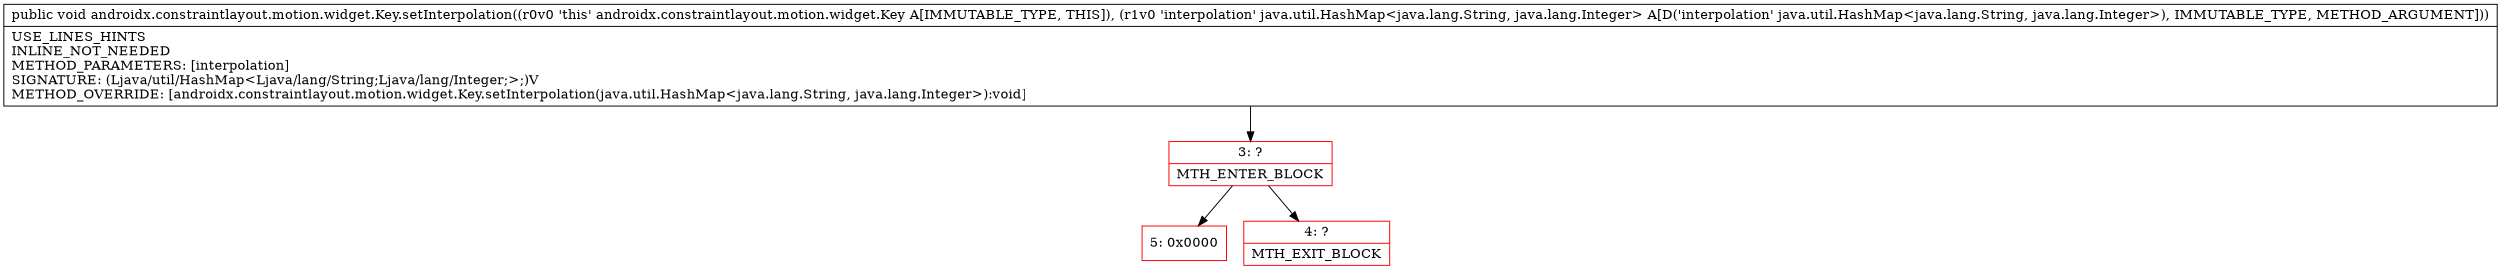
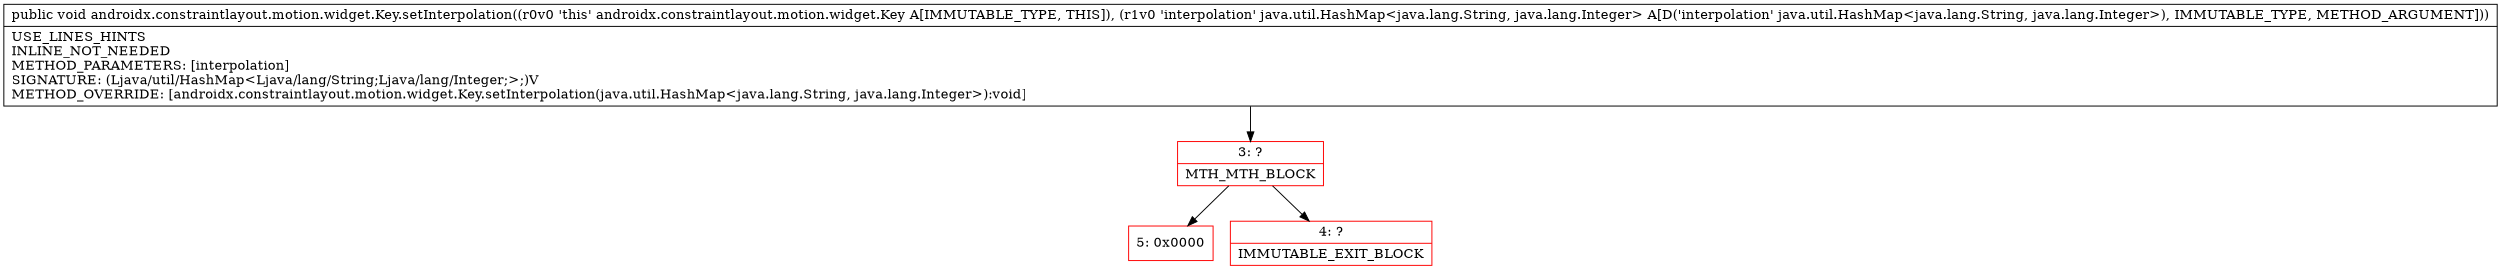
(1251, 174) -> (1251, 174)
(1317, 254) -> (1331, 254)
